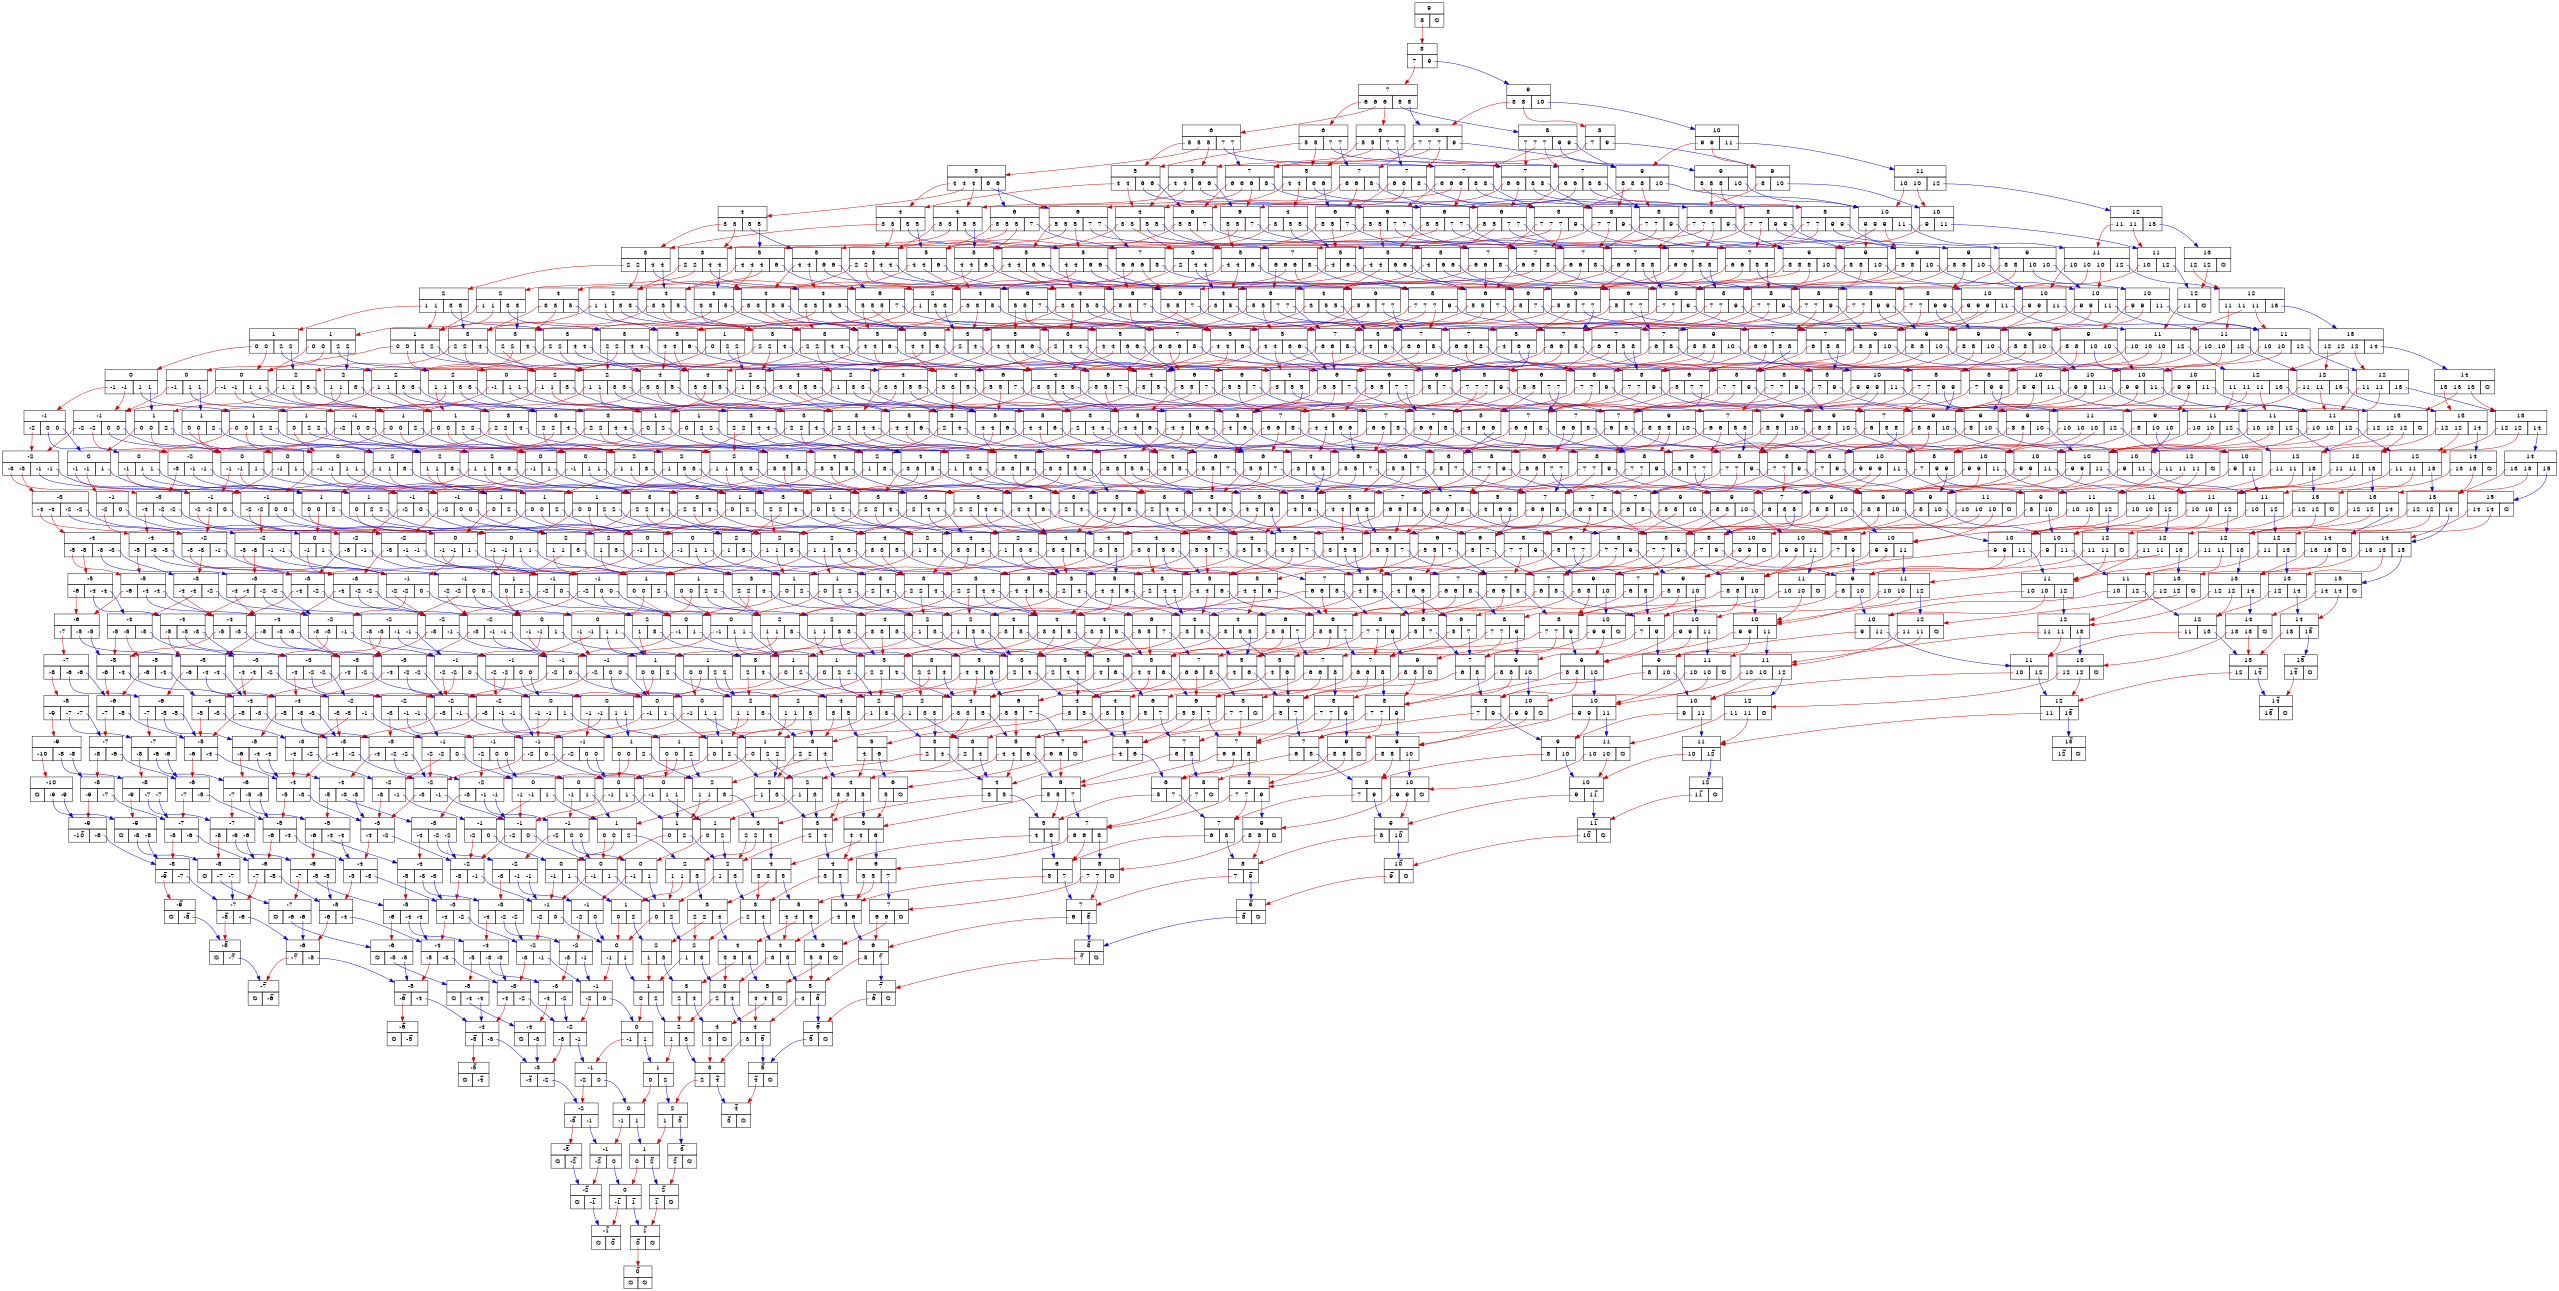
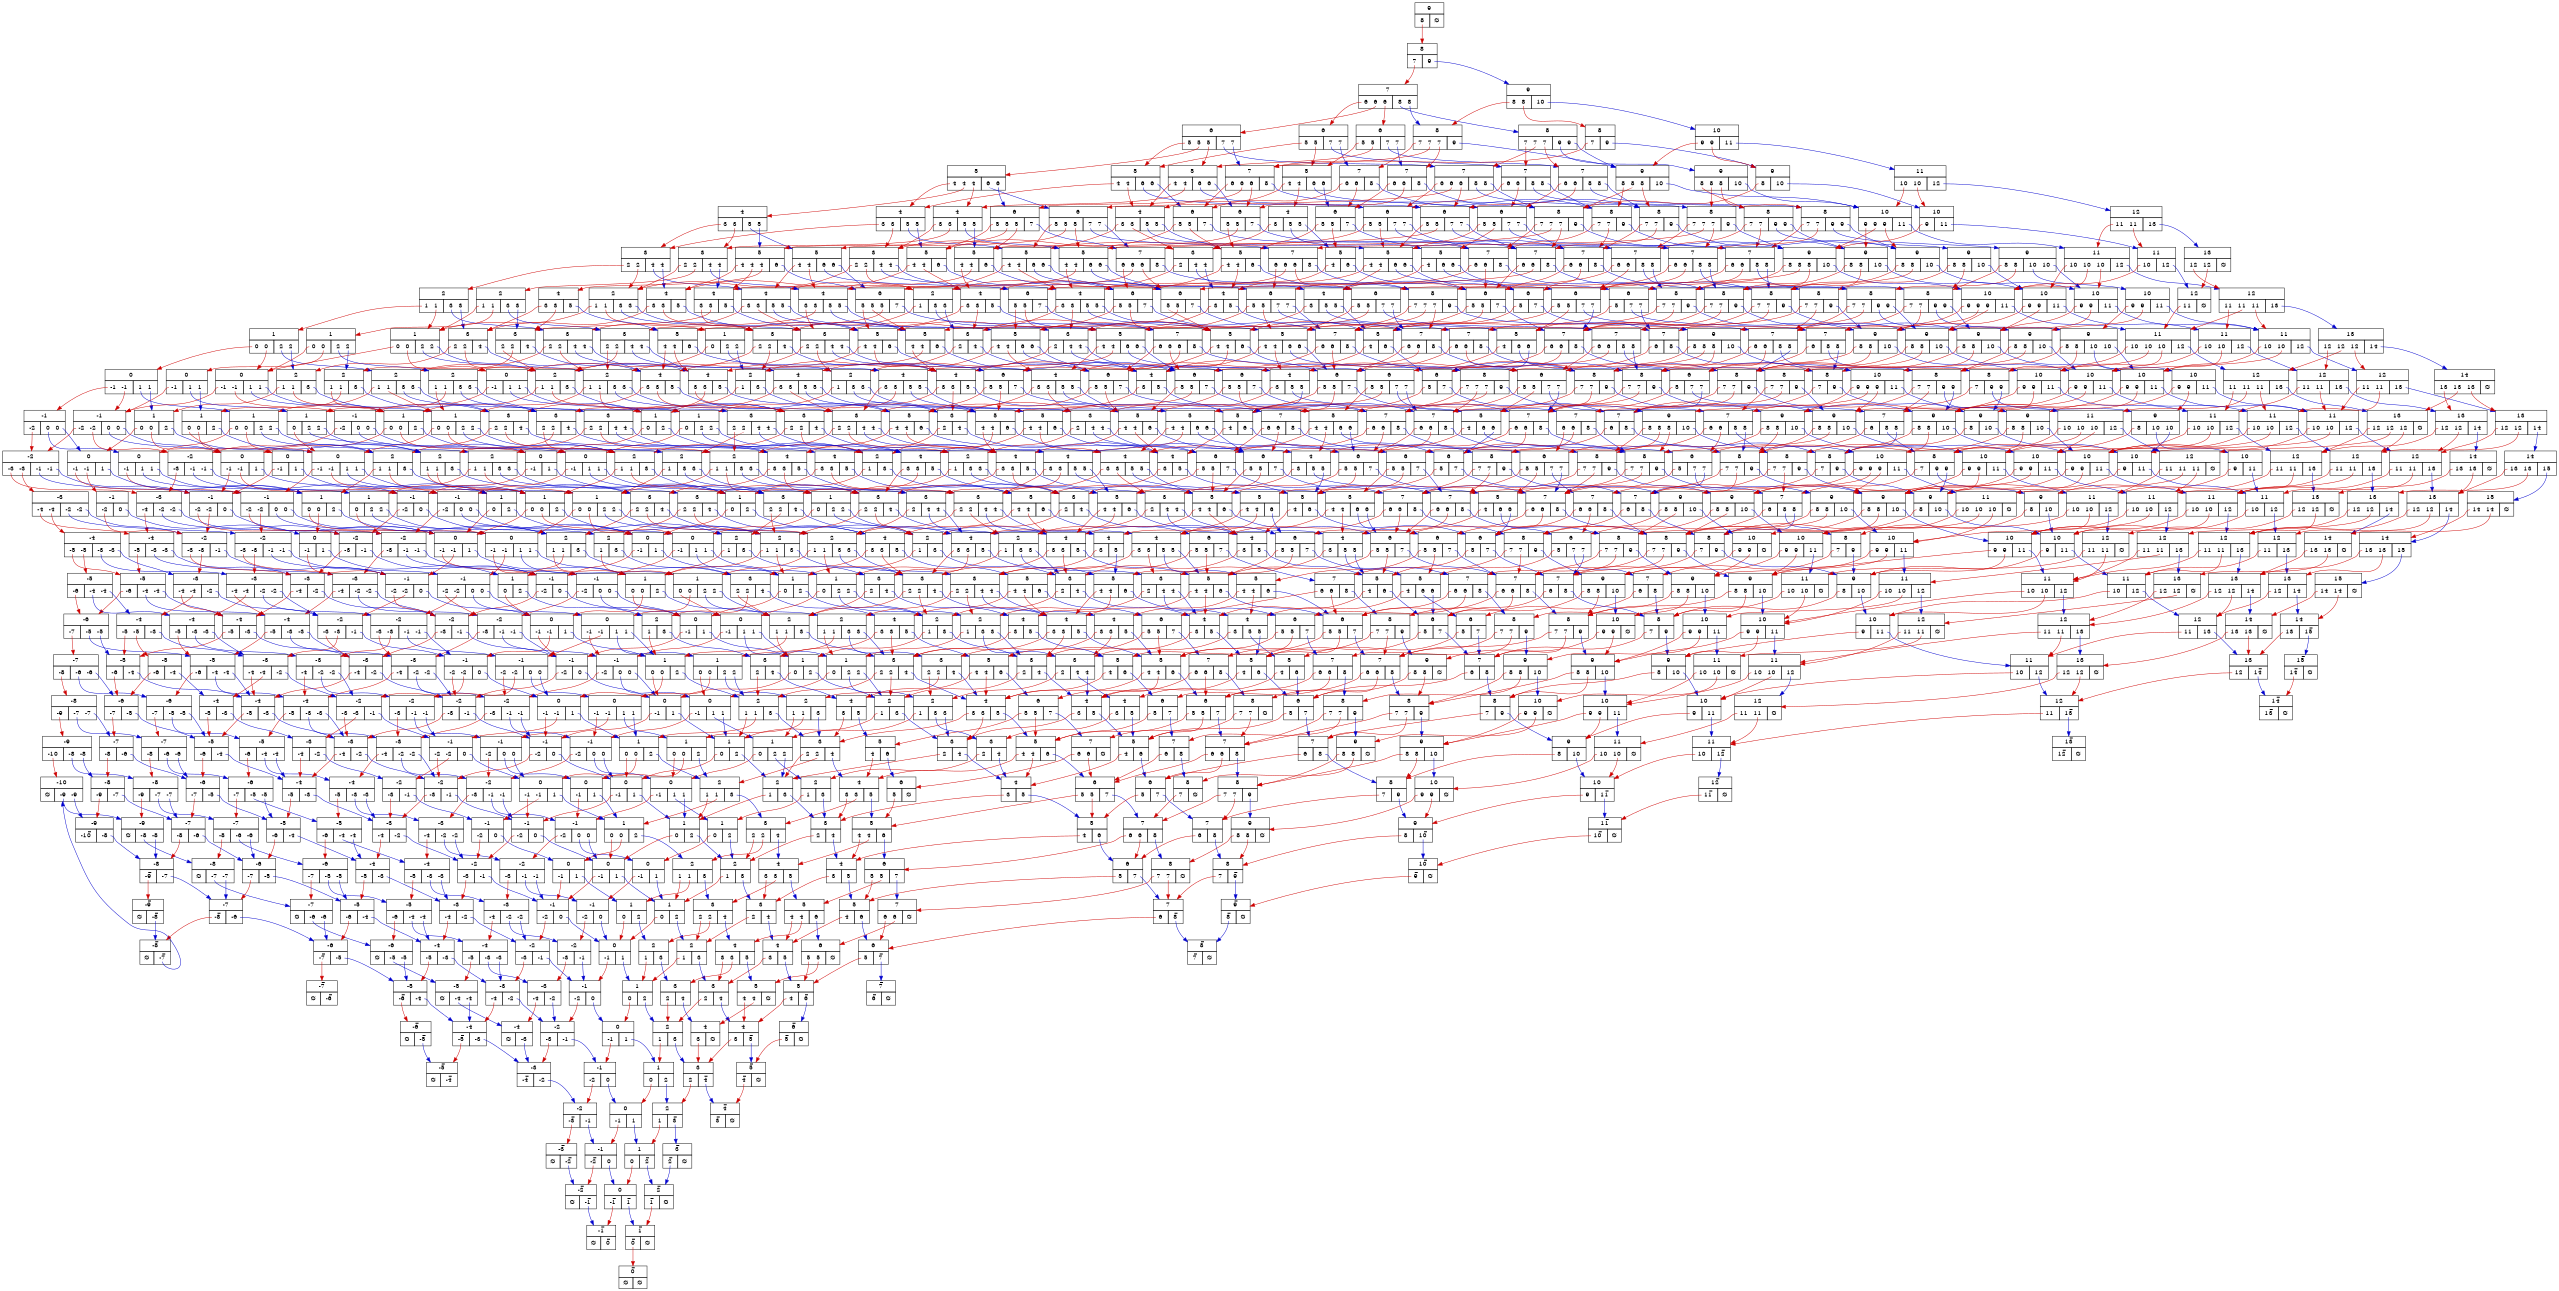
(251, 964) -> (113, 910)
(988, 967) -> none
(849, 1005) -> none
(788, 1046) -> (768, 1046)
none -> (424, 1051)
(674, 1173) -> (669, 1173)
